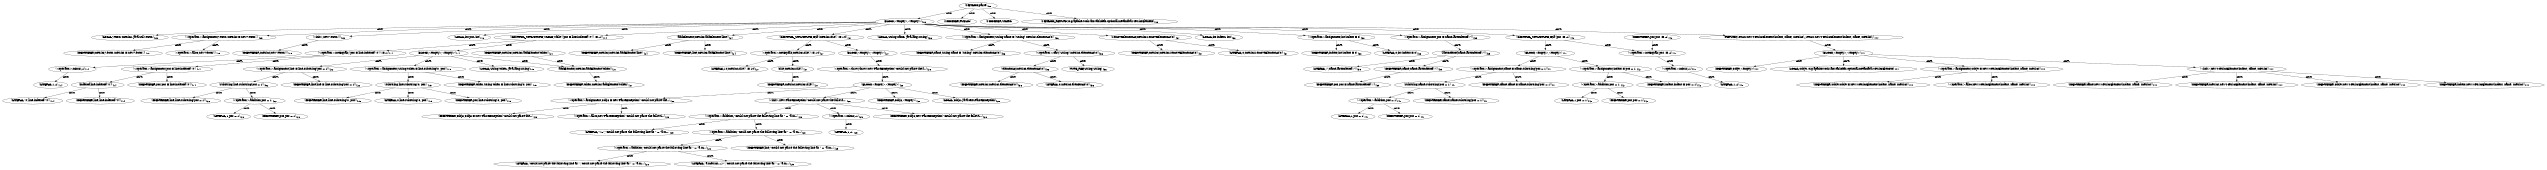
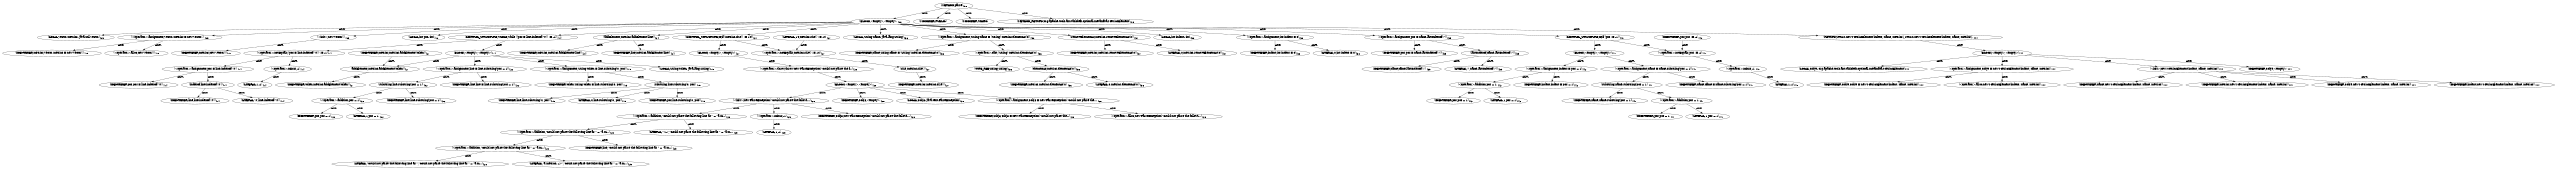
(765, 61) -> (801, 45)
(1381, 77) -> (1414, 44)
